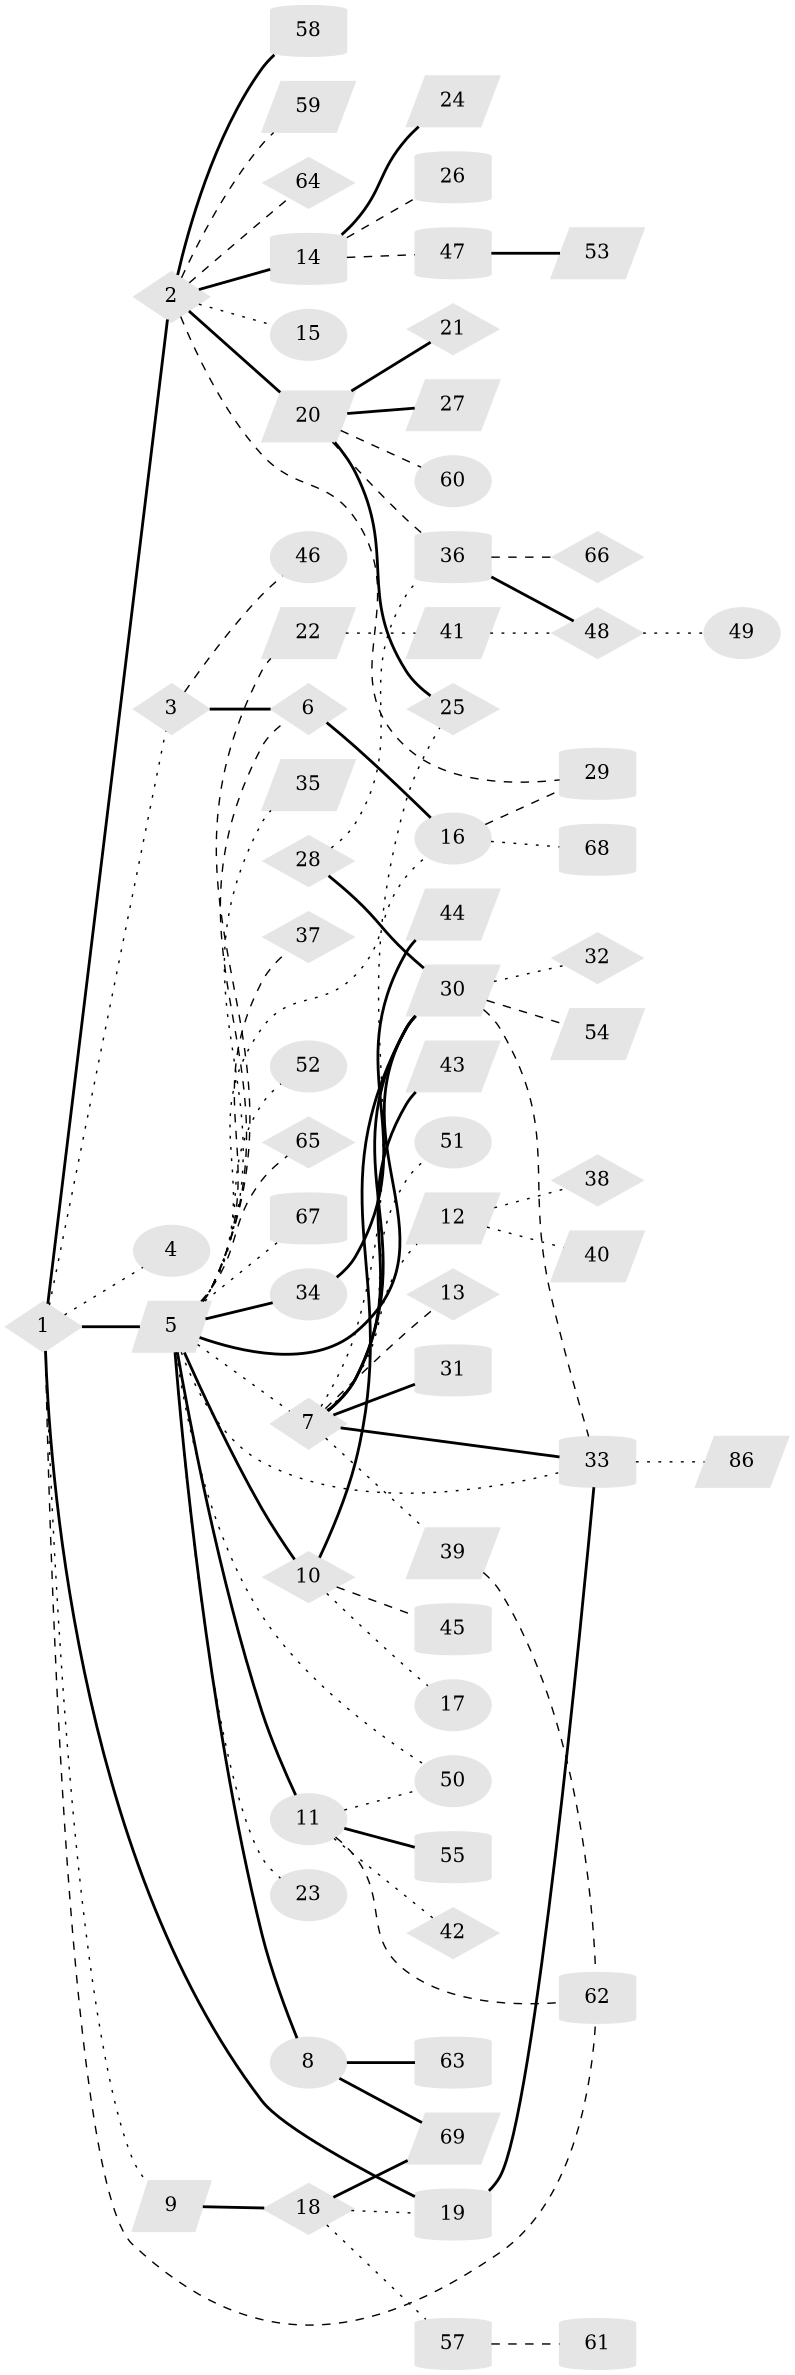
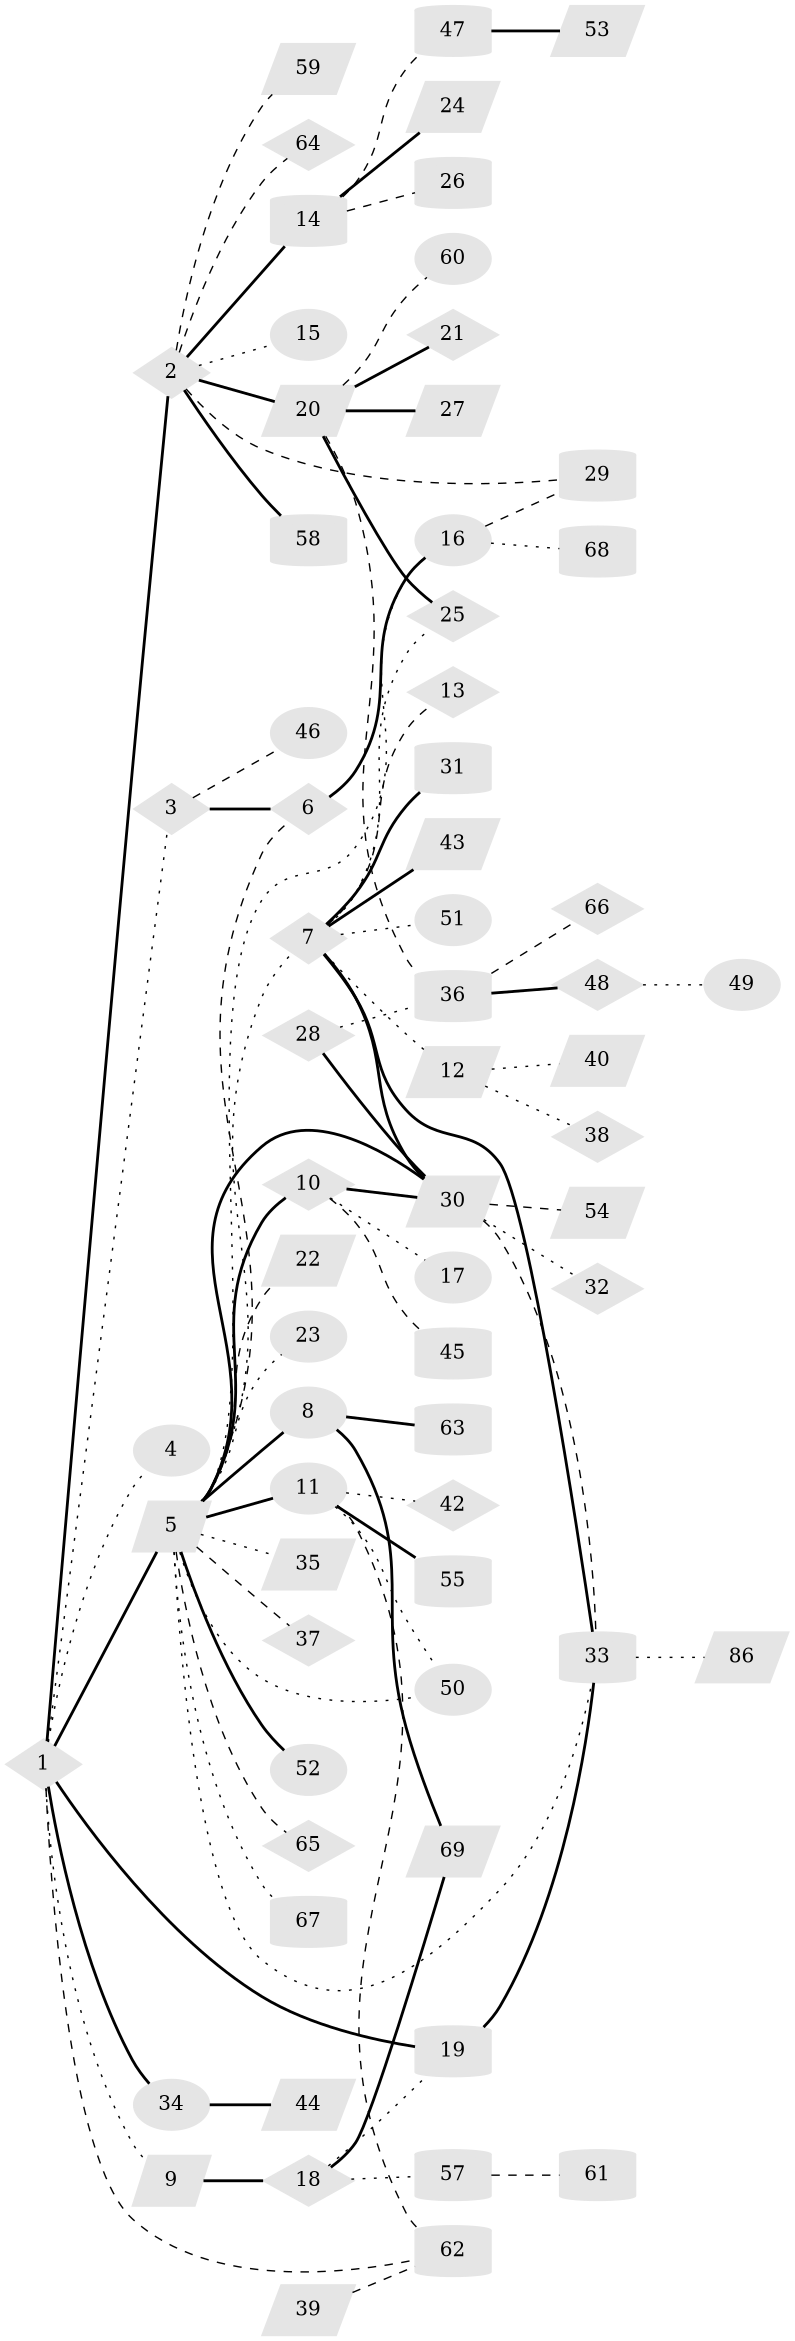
(453, 633) -> none
(236, 1190) -> (223, 1657)
(239, 1311) -> (84, 1941)
(373, 1481) -> none
